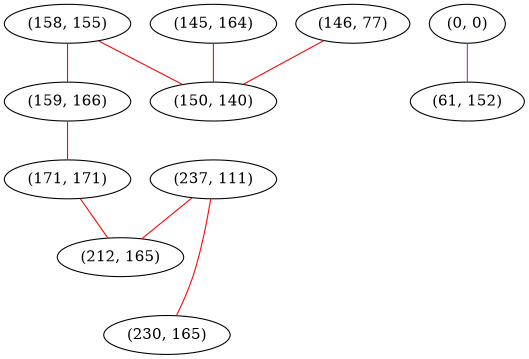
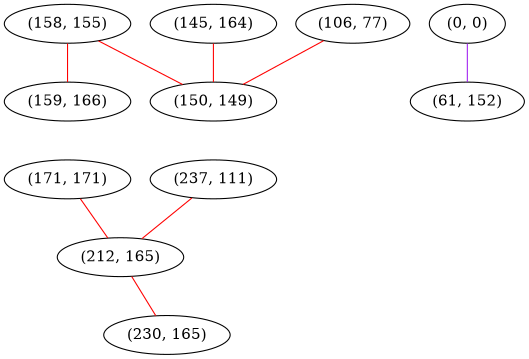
(353, 24) -> (353, 24)
(213, 102) -> (213, 102)
(68, 141) -> none
(198, 259) -> (144, 296)
